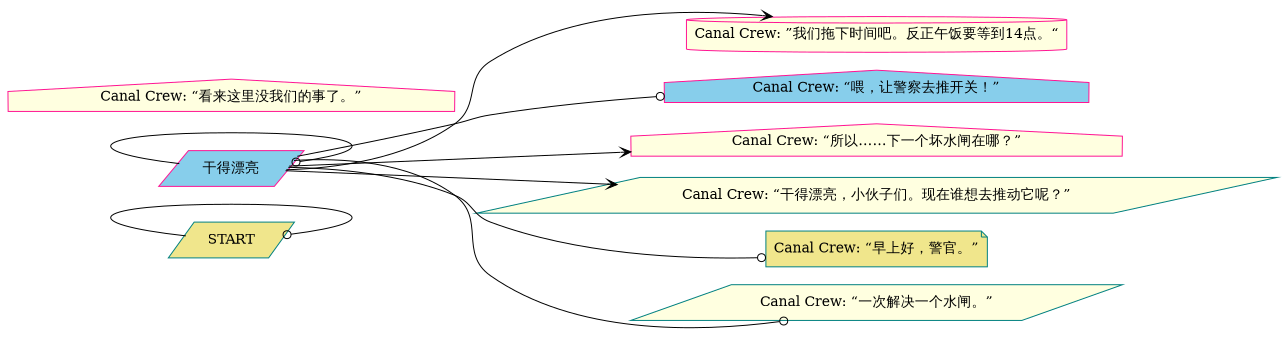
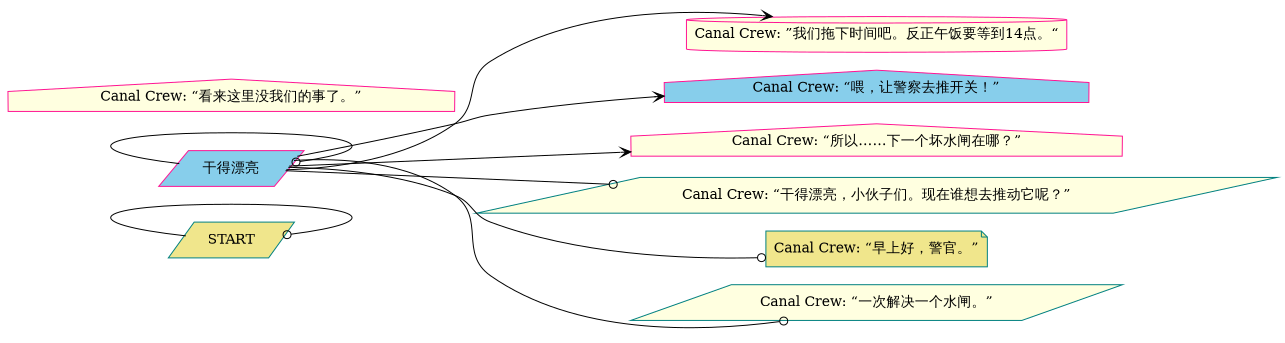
(475, 118) -> (475, 118)
(447, 177) -> (447, 177)
